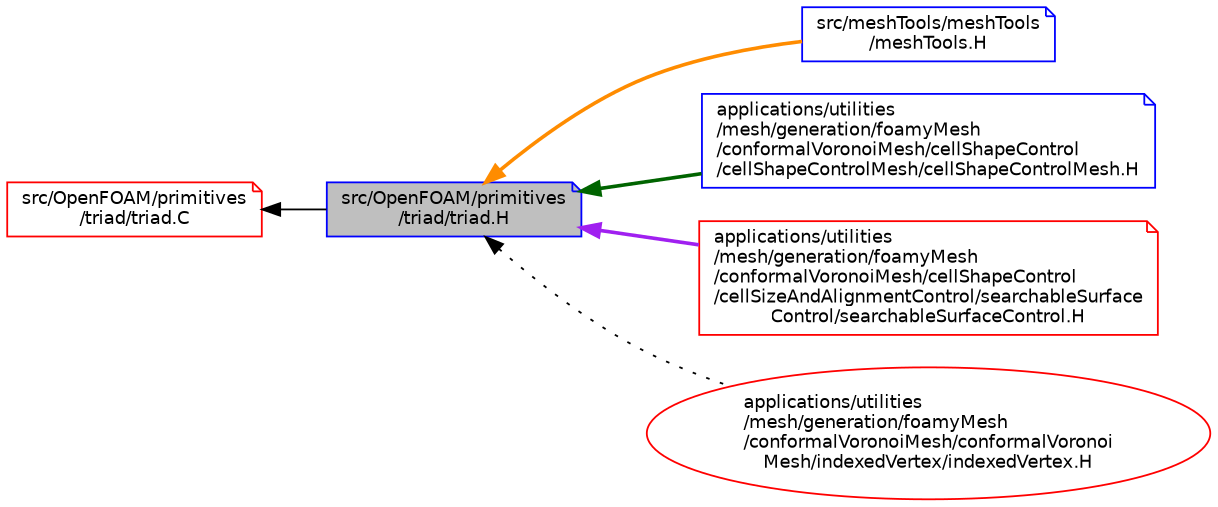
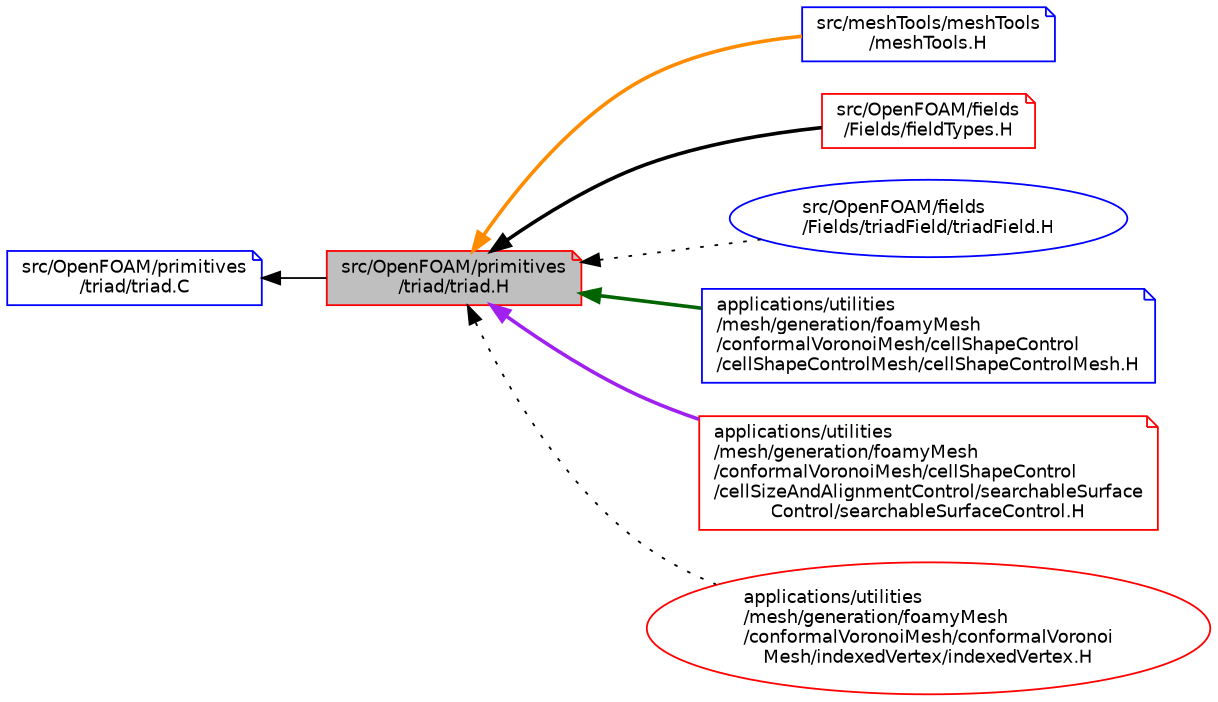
none -> (929, 121)
(135, 209) -> (135, 278)
(454, 209) -> (454, 278)
none -> (929, 218)
